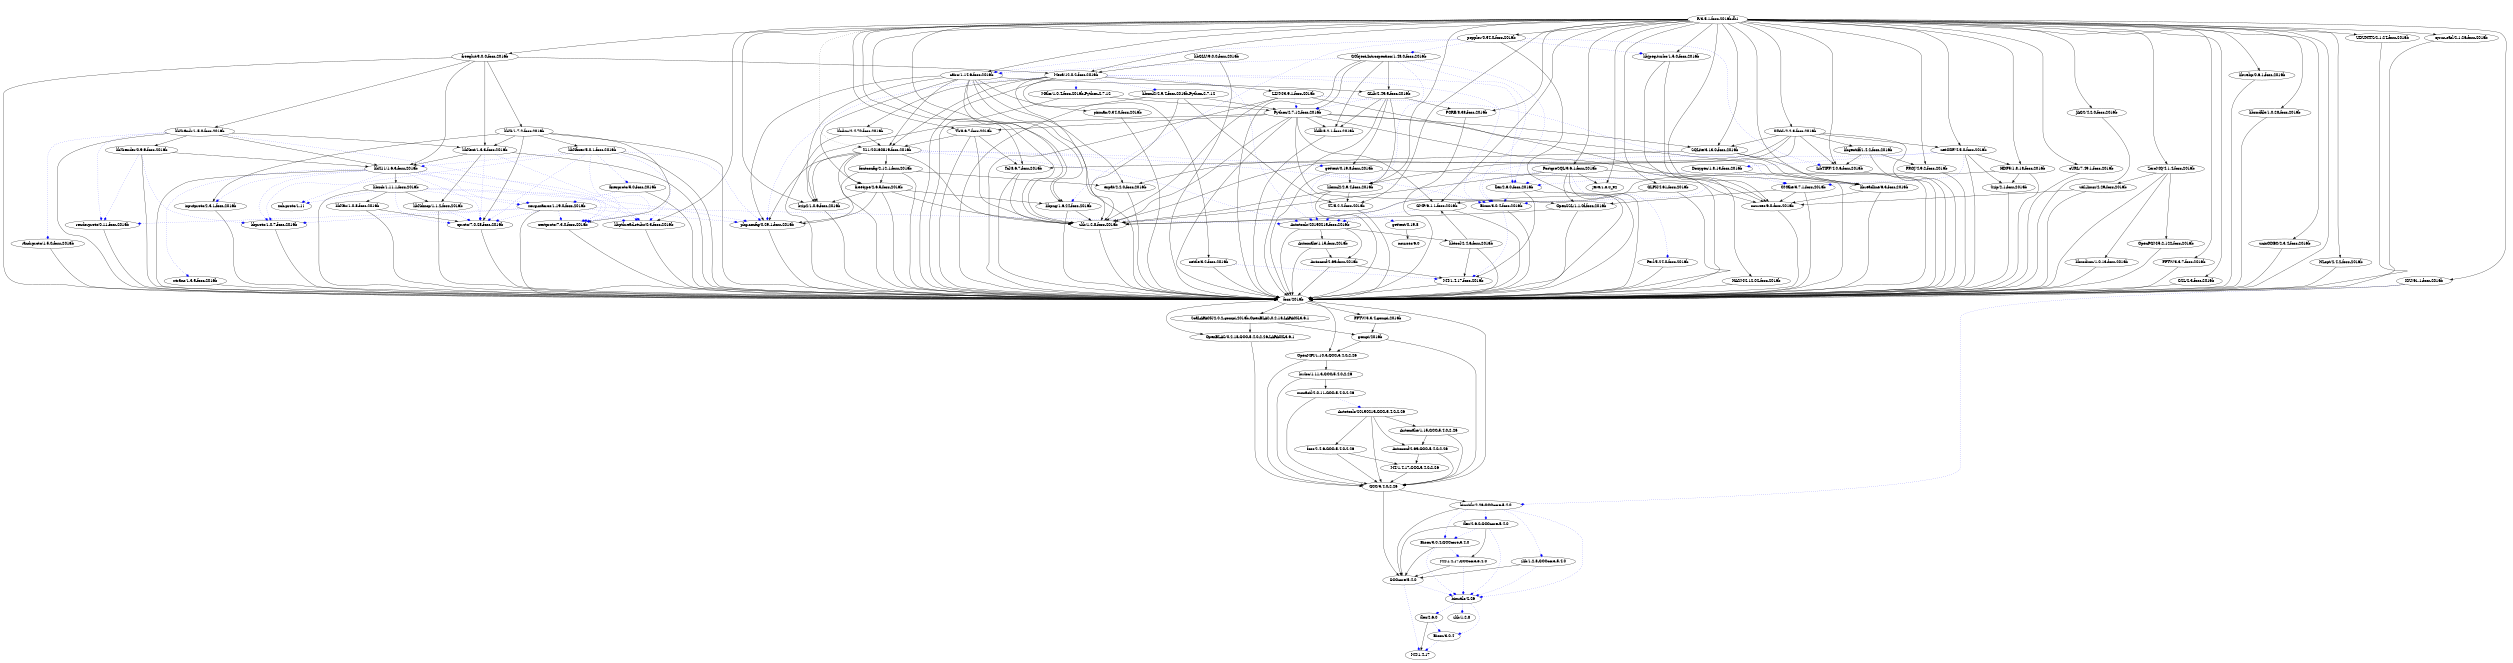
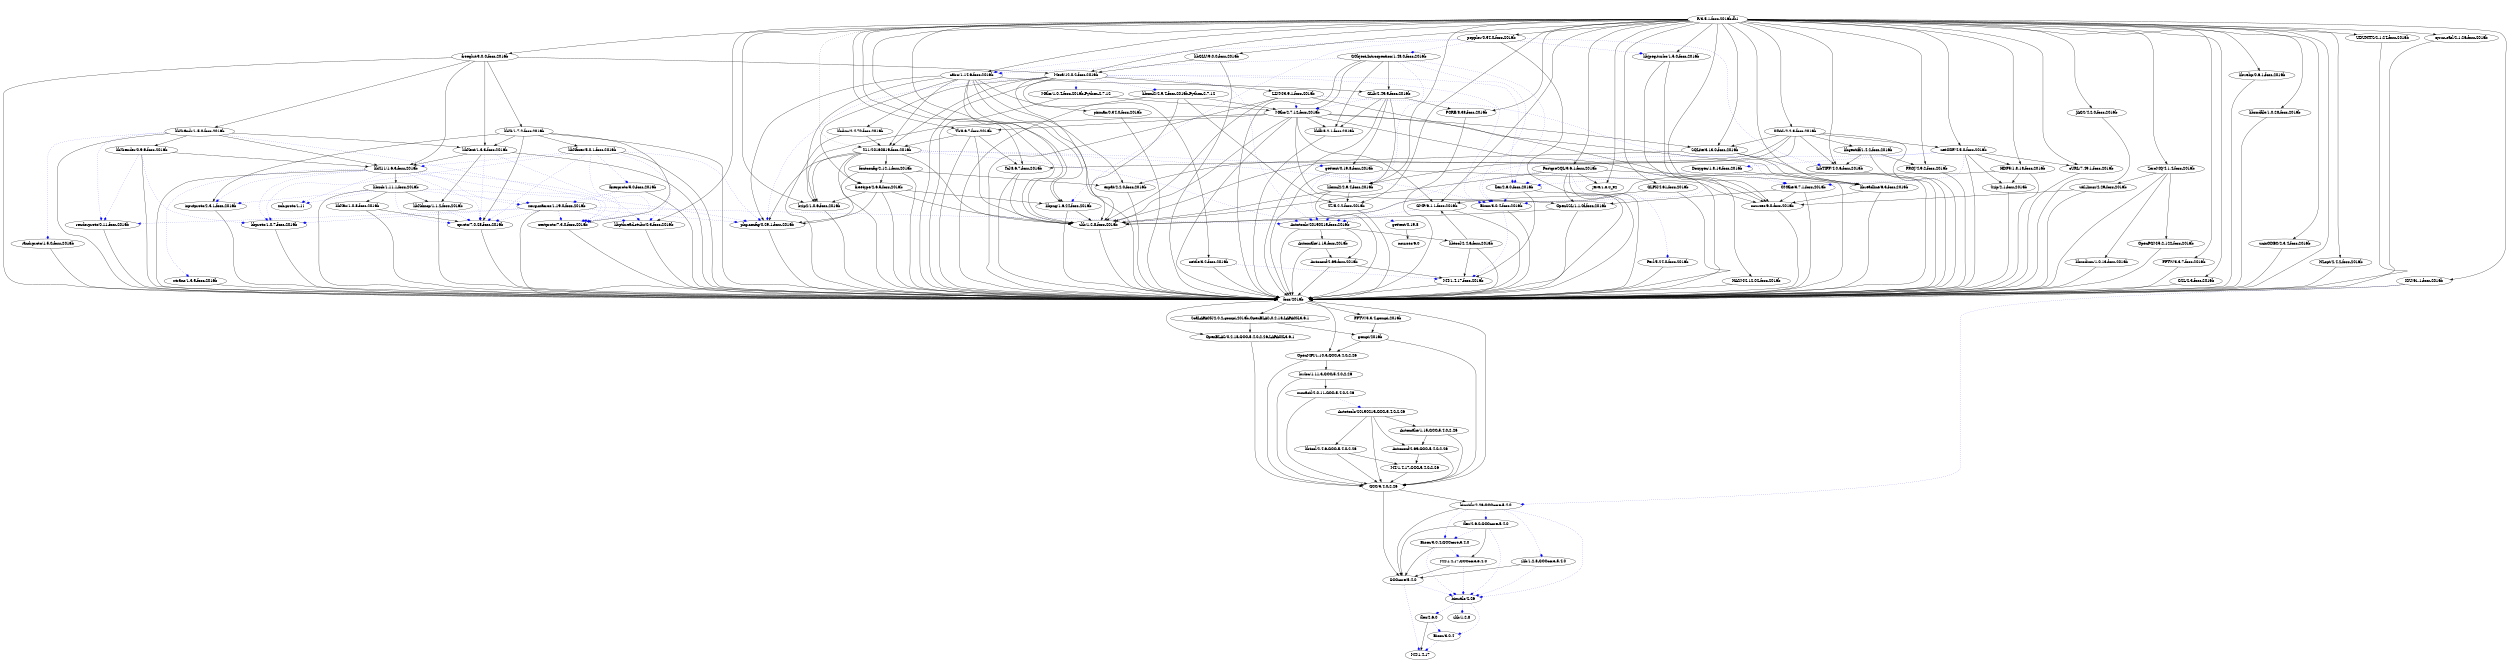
none -> (1465, 32)
(1298, 113) -> (1298, 113)
none -> (2026, 159)
(512, 192) -> (306, 197)
(332, 217) -> (332, 217)
(1331, 449) -> (1331, 449)
